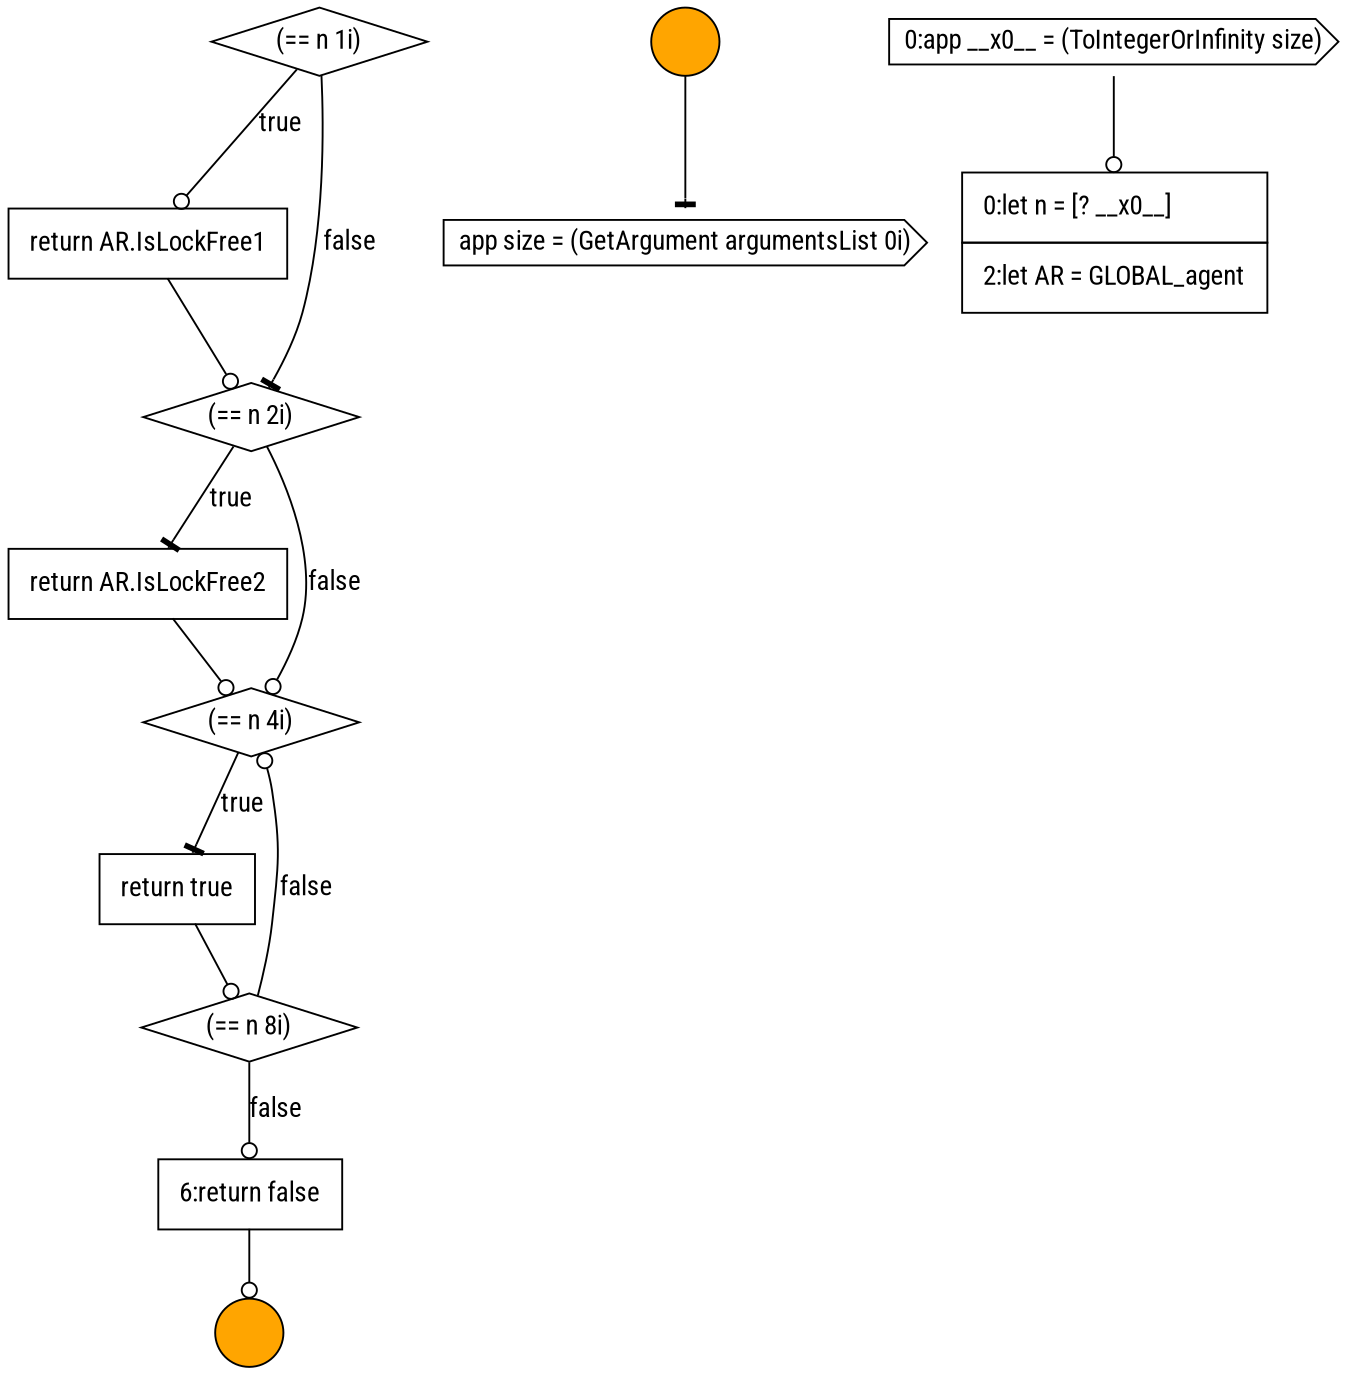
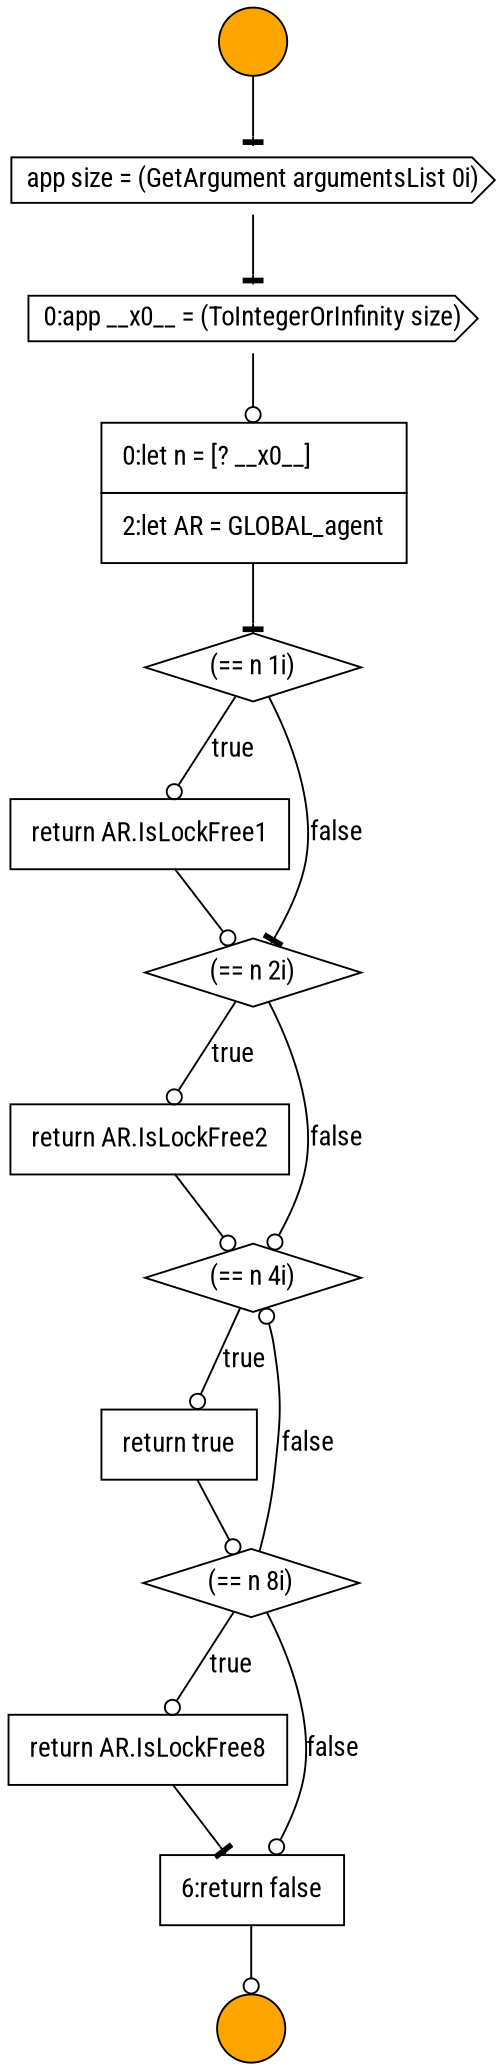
none -> (253, 245)
(203, 493) -> (207, 1046)
none -> (253, 593)
(217, 798) -> (221, 1351)
none -> (147, 1749)
